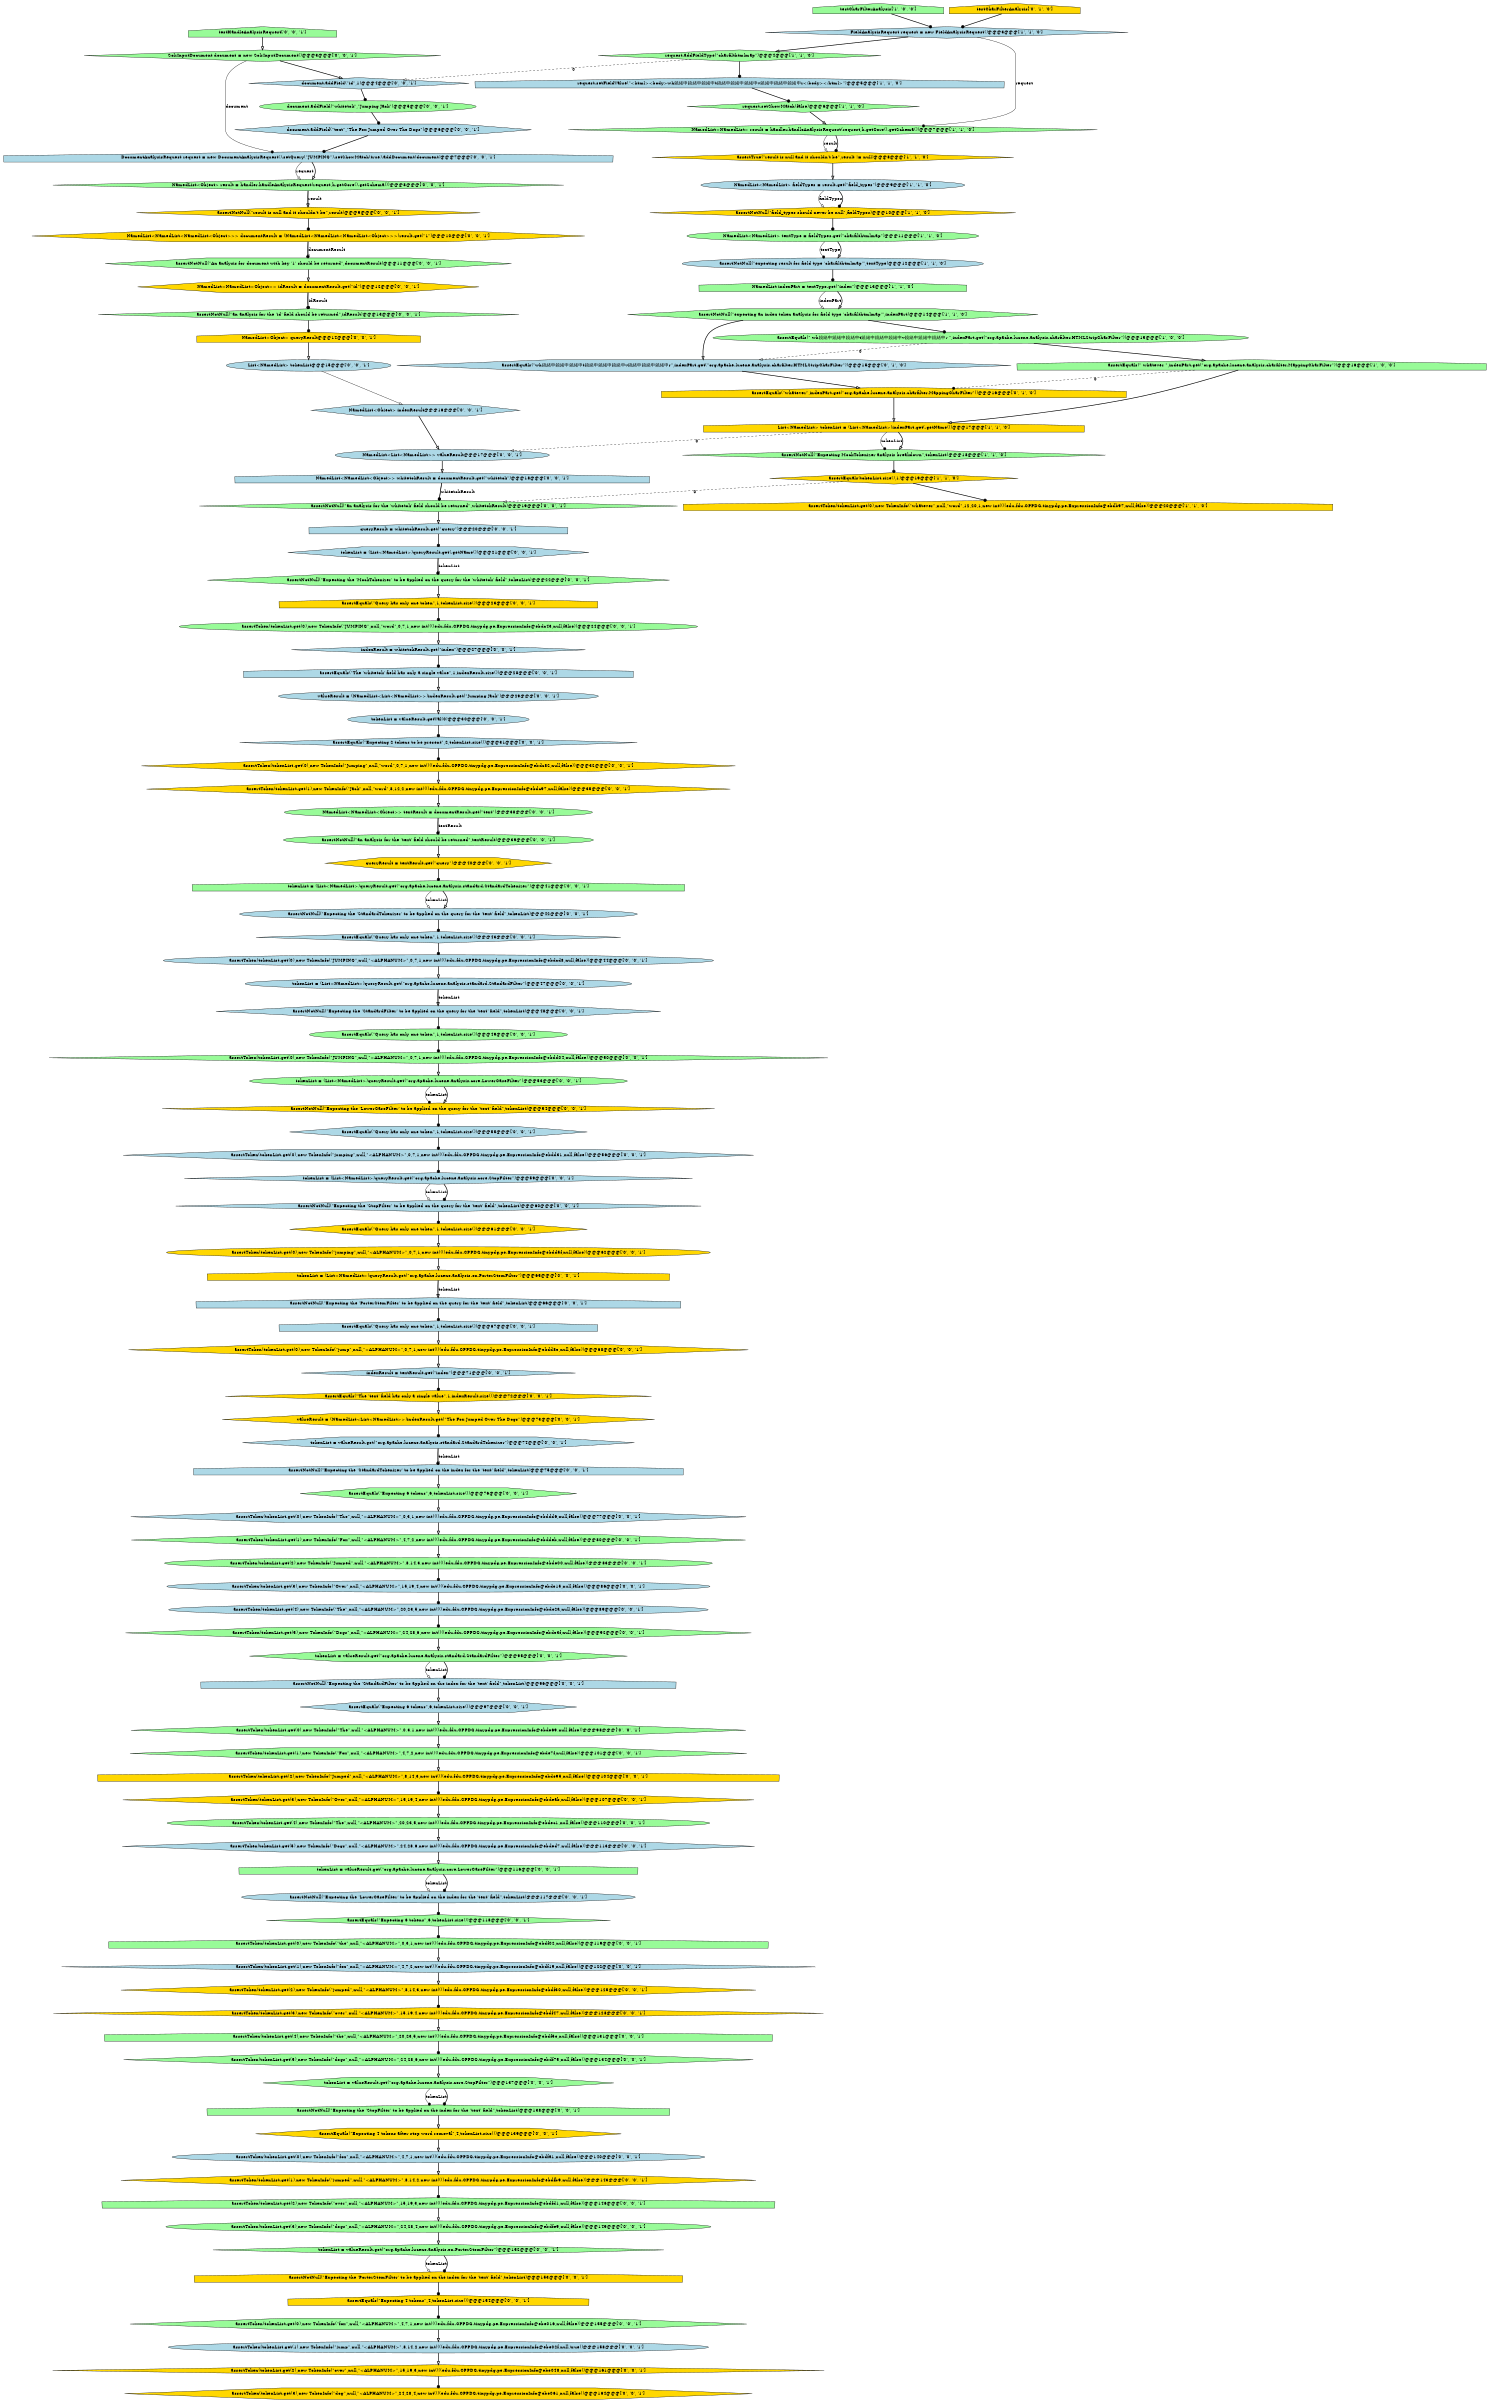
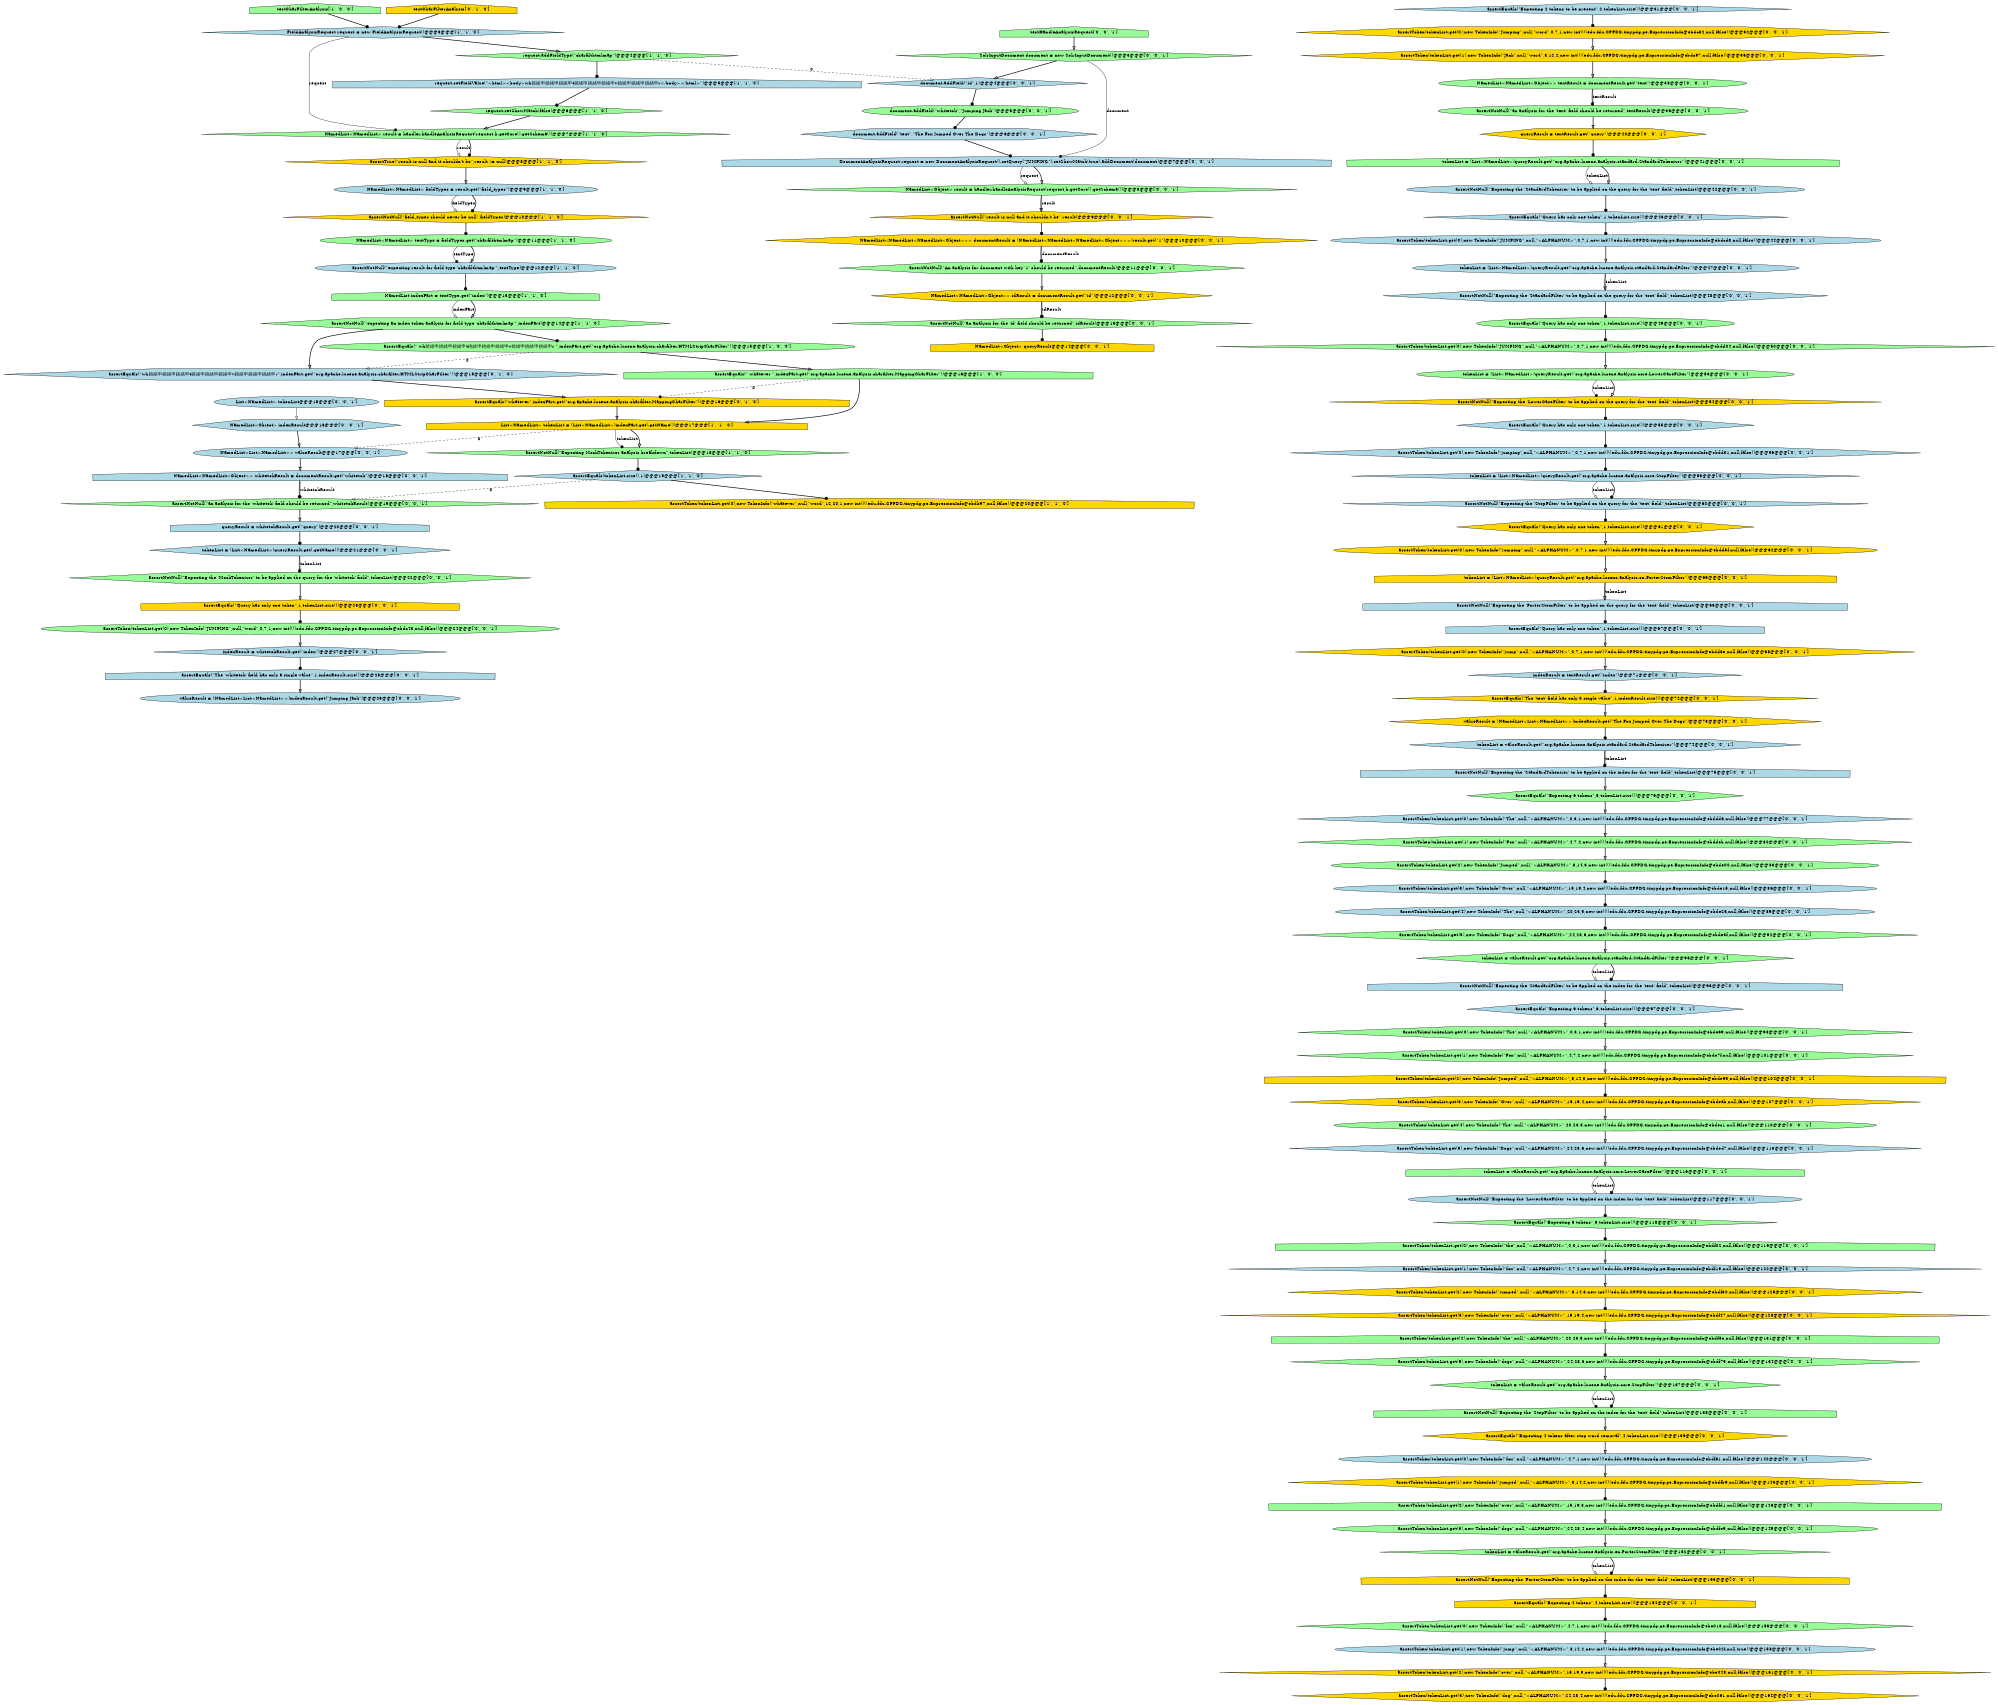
(309, 349) -> none
(894, 478) -> (638, 476)
(438, 719) -> none
